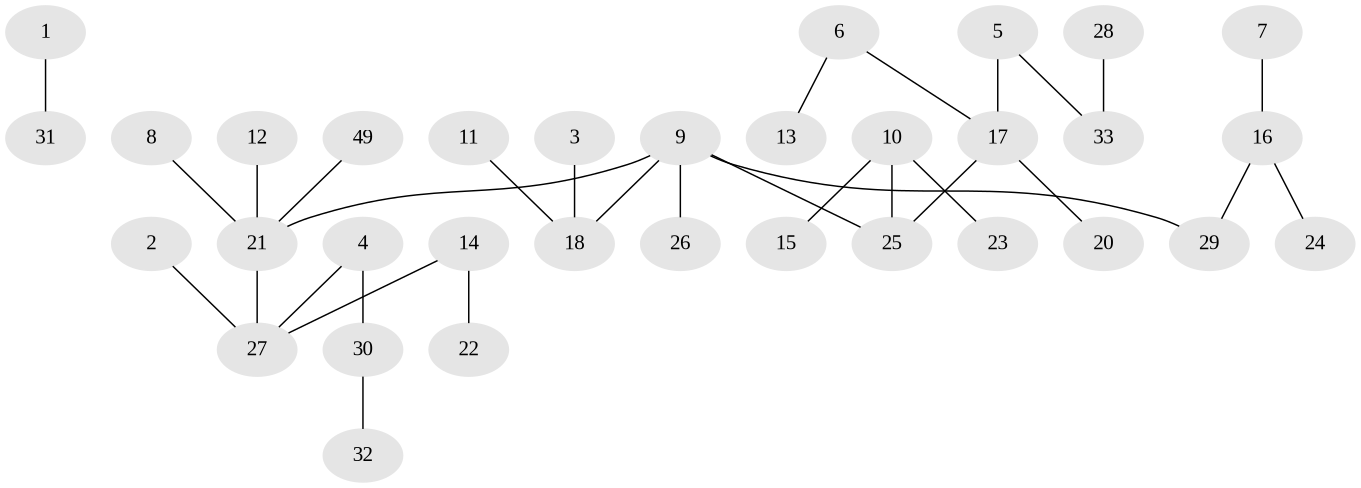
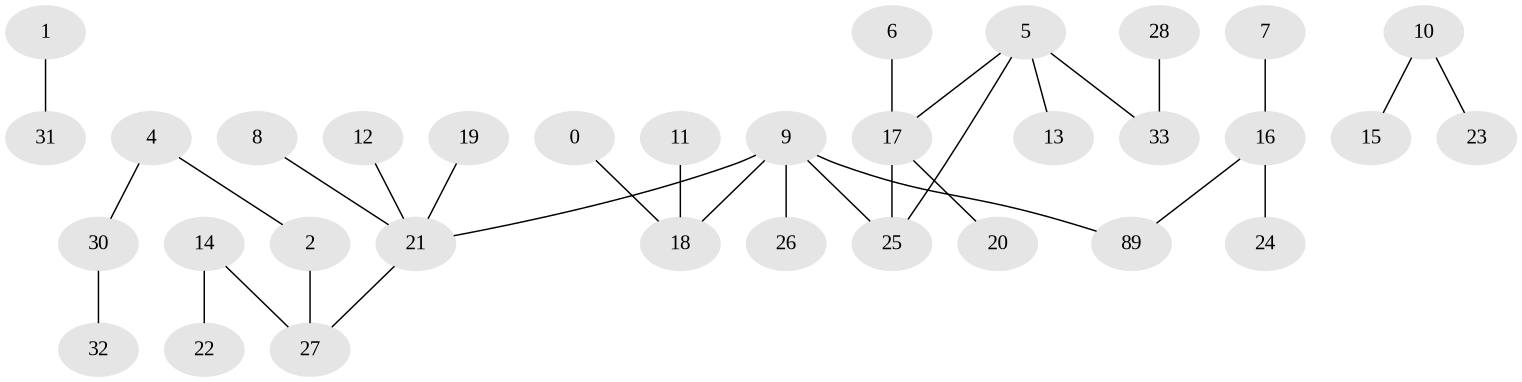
(813, 85) -> (1040, 85)
(363, 138) -> (469, 138)
(575, 138) -> (575, 138)
(892, 199) -> (961, 139)
(1209, 244) -> (1131, 244)
(310, 297) -> (231, 191)
